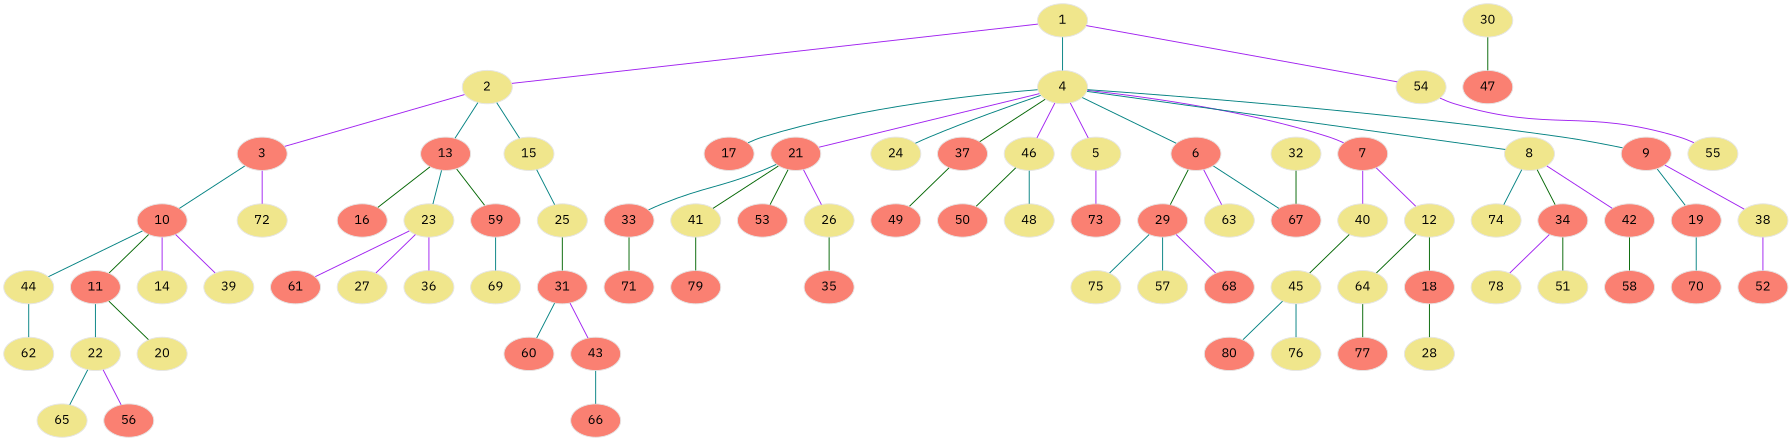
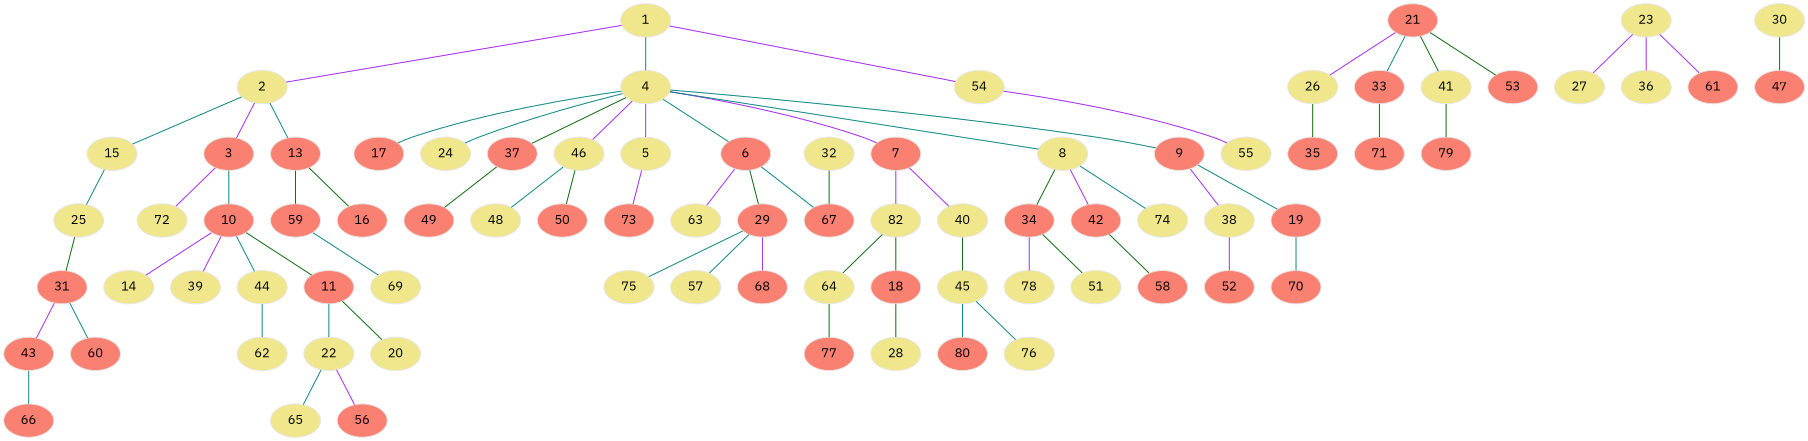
(929, 120) -> none
(437, 187) -> none
(1429, 220) -> (896, 220)
